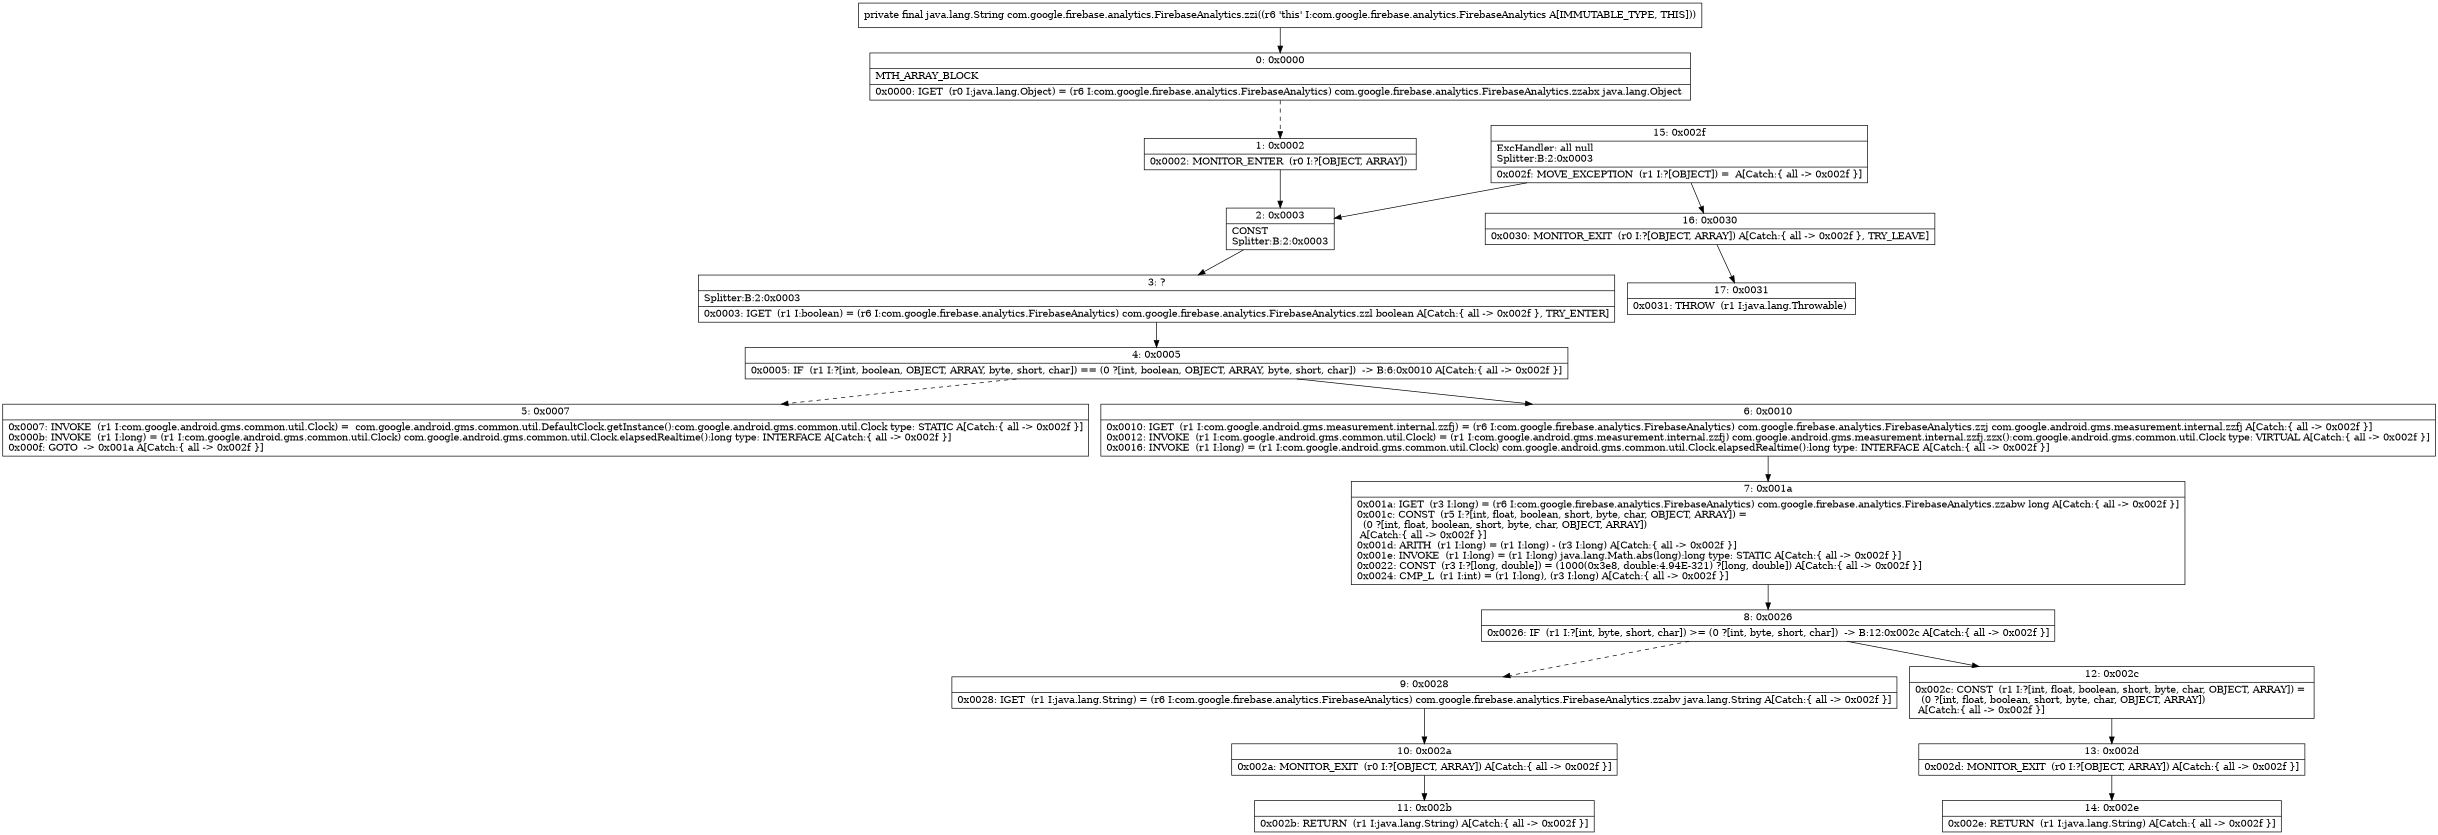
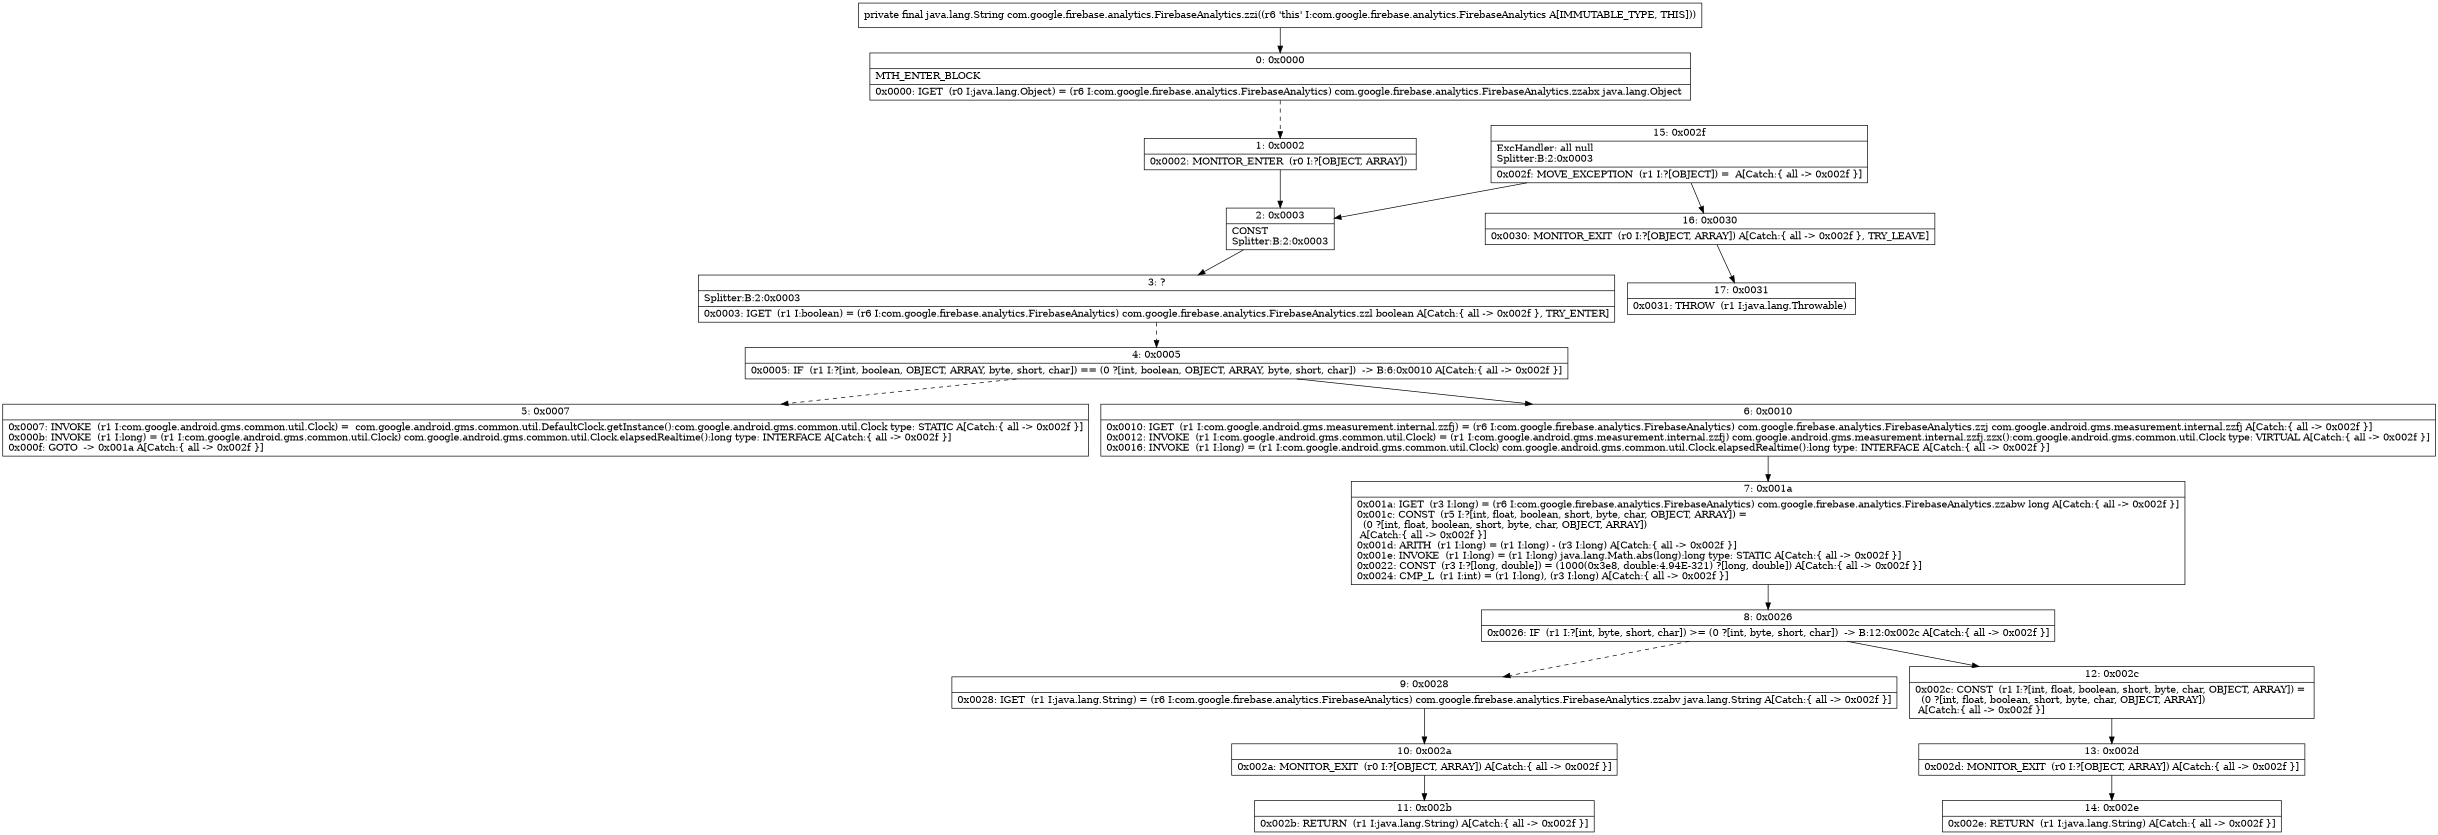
(927, 76) -> (928, 76)
(1157, 331) -> (1157, 331)
